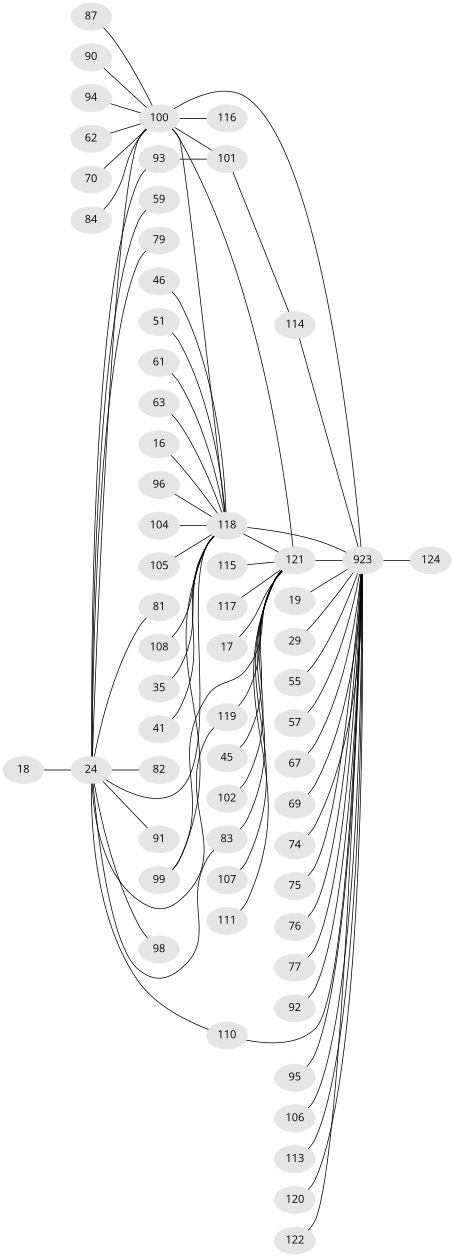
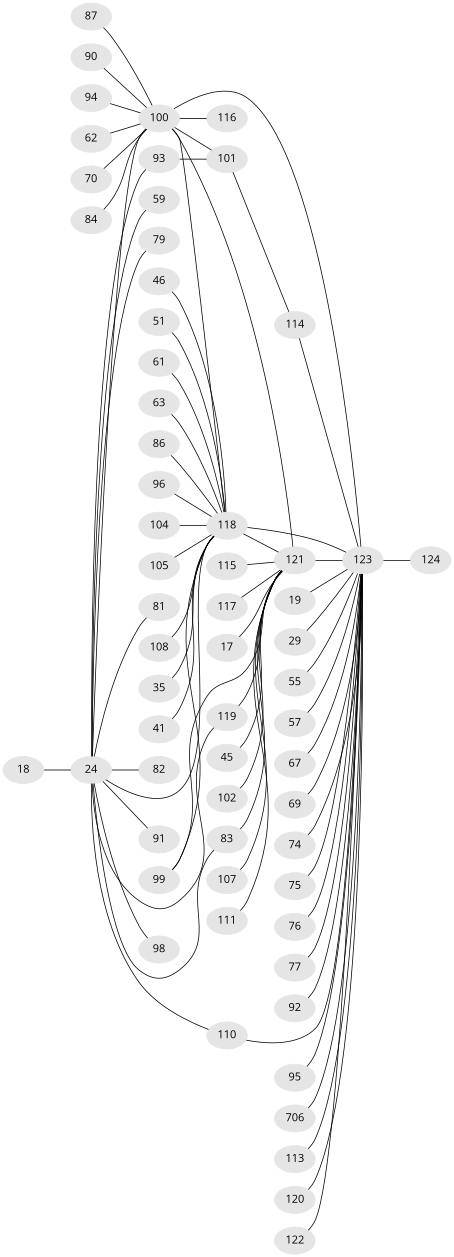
(159, 444) -> (159, 444)
(363, 560) -> (363, 560)
(295, 1118) -> (295, 1118)
